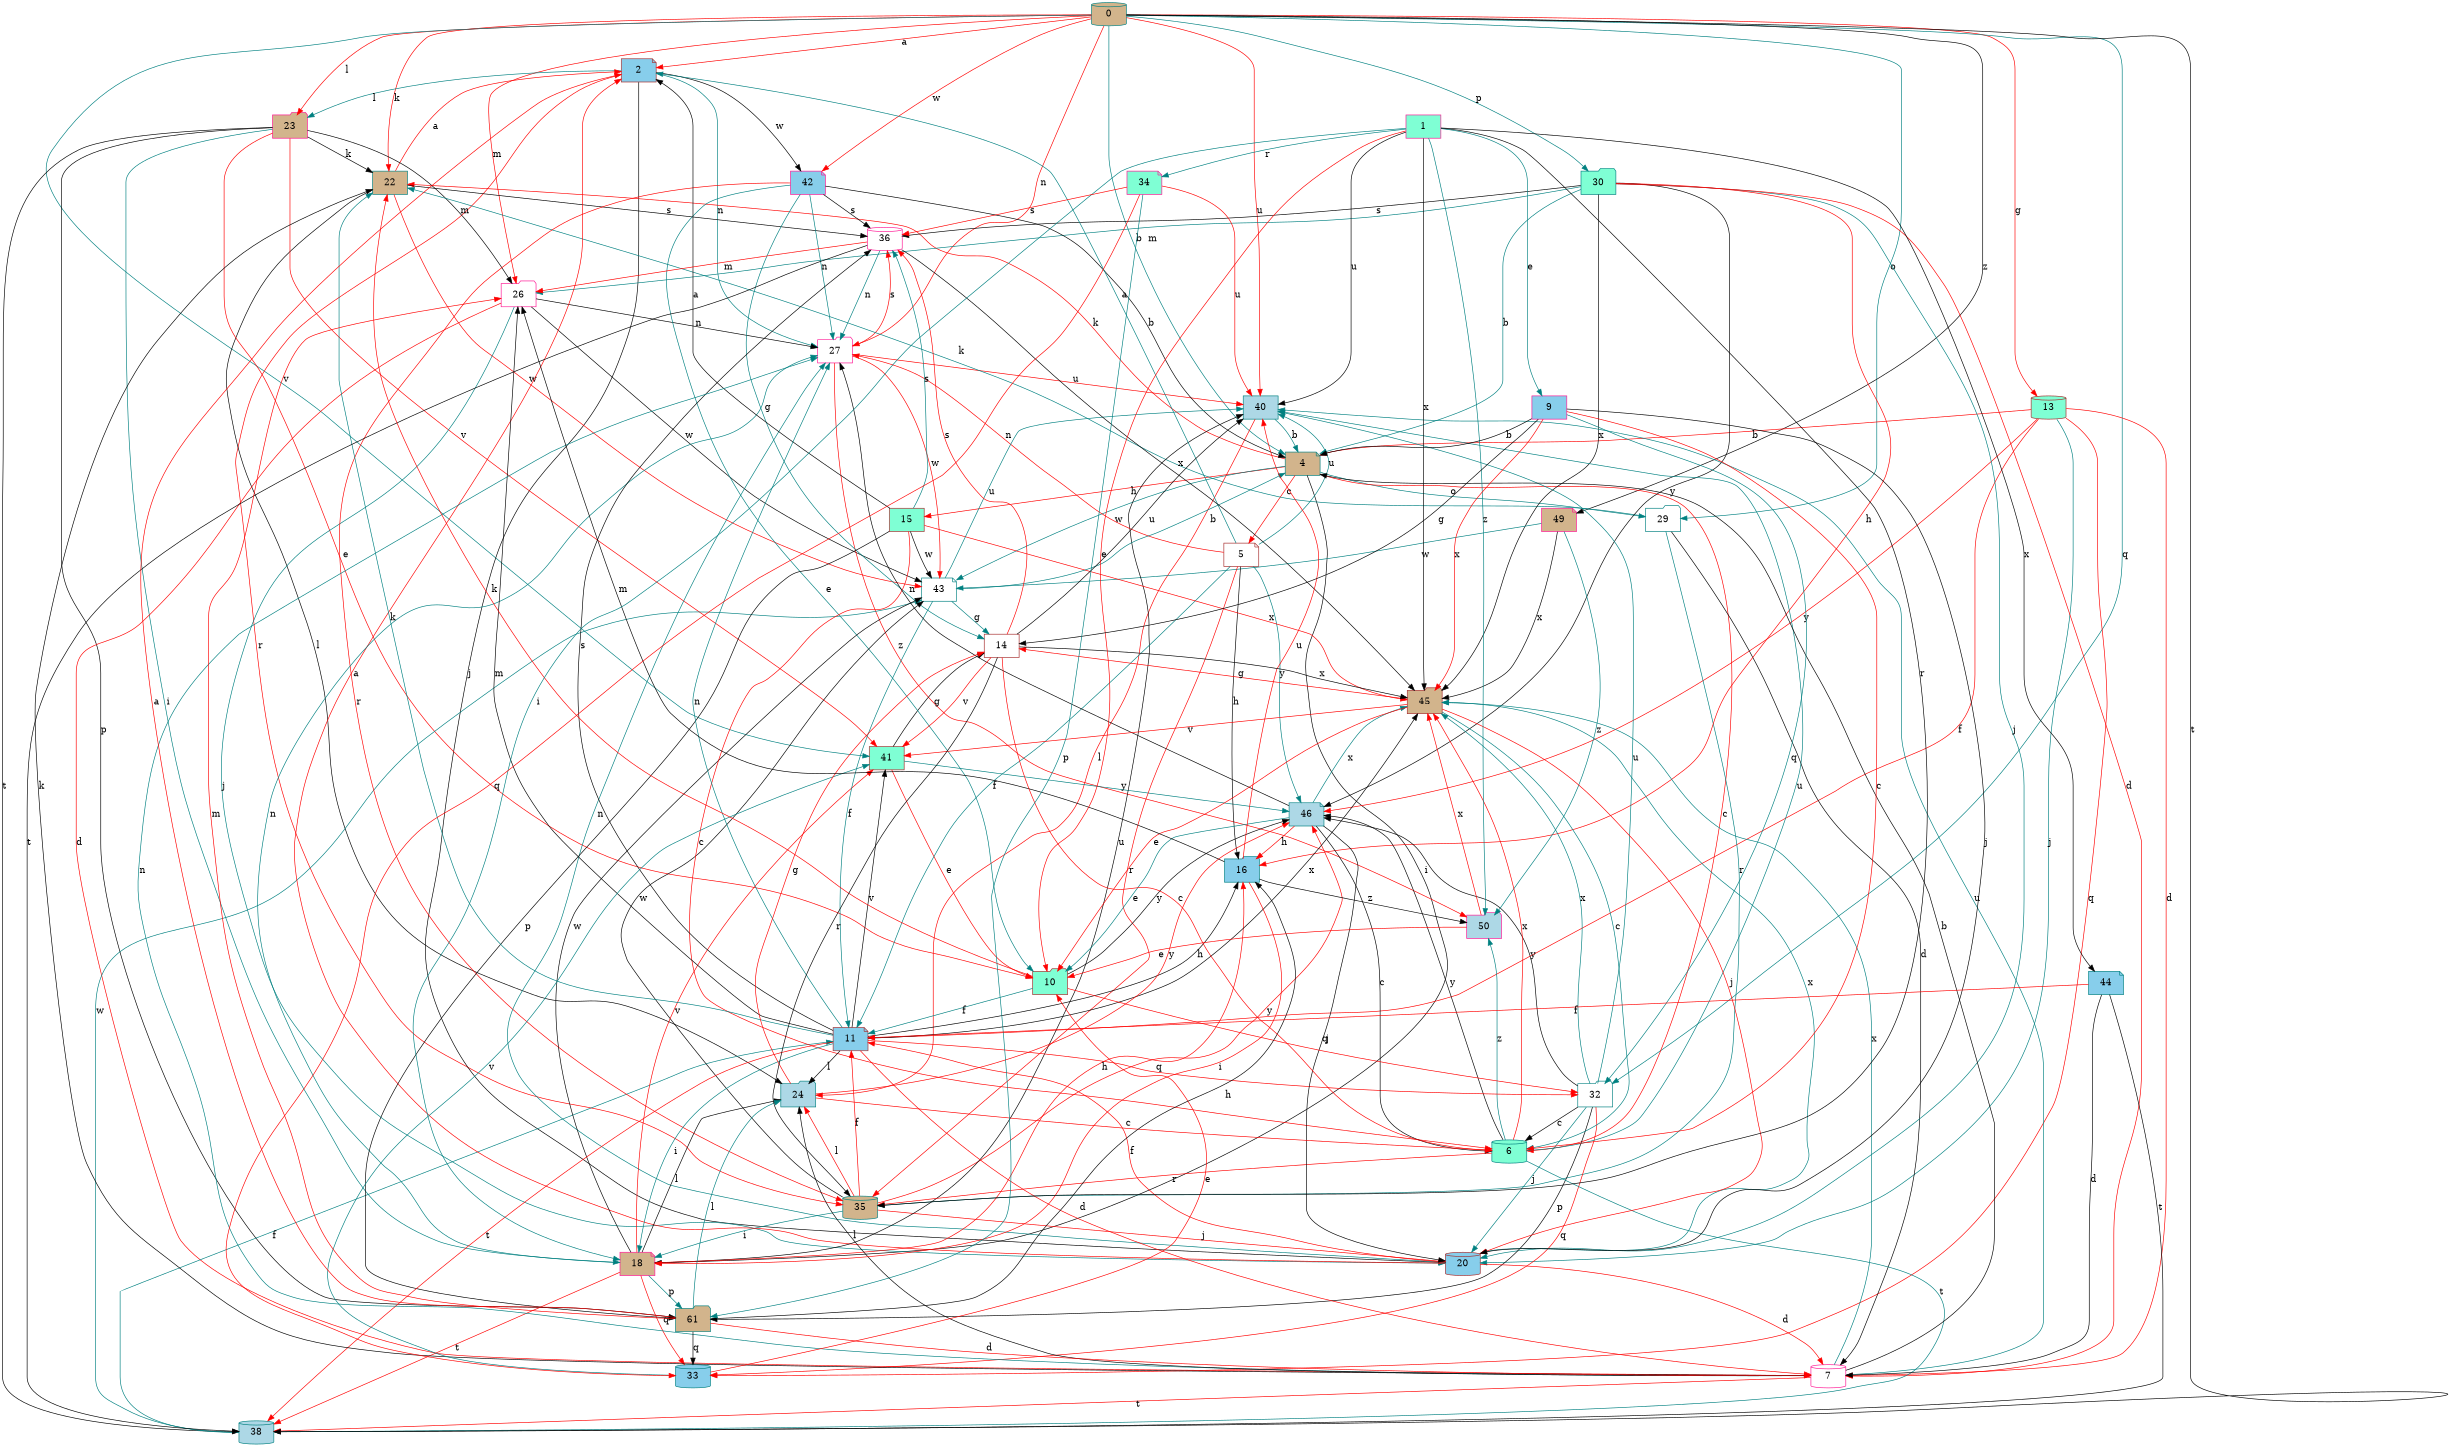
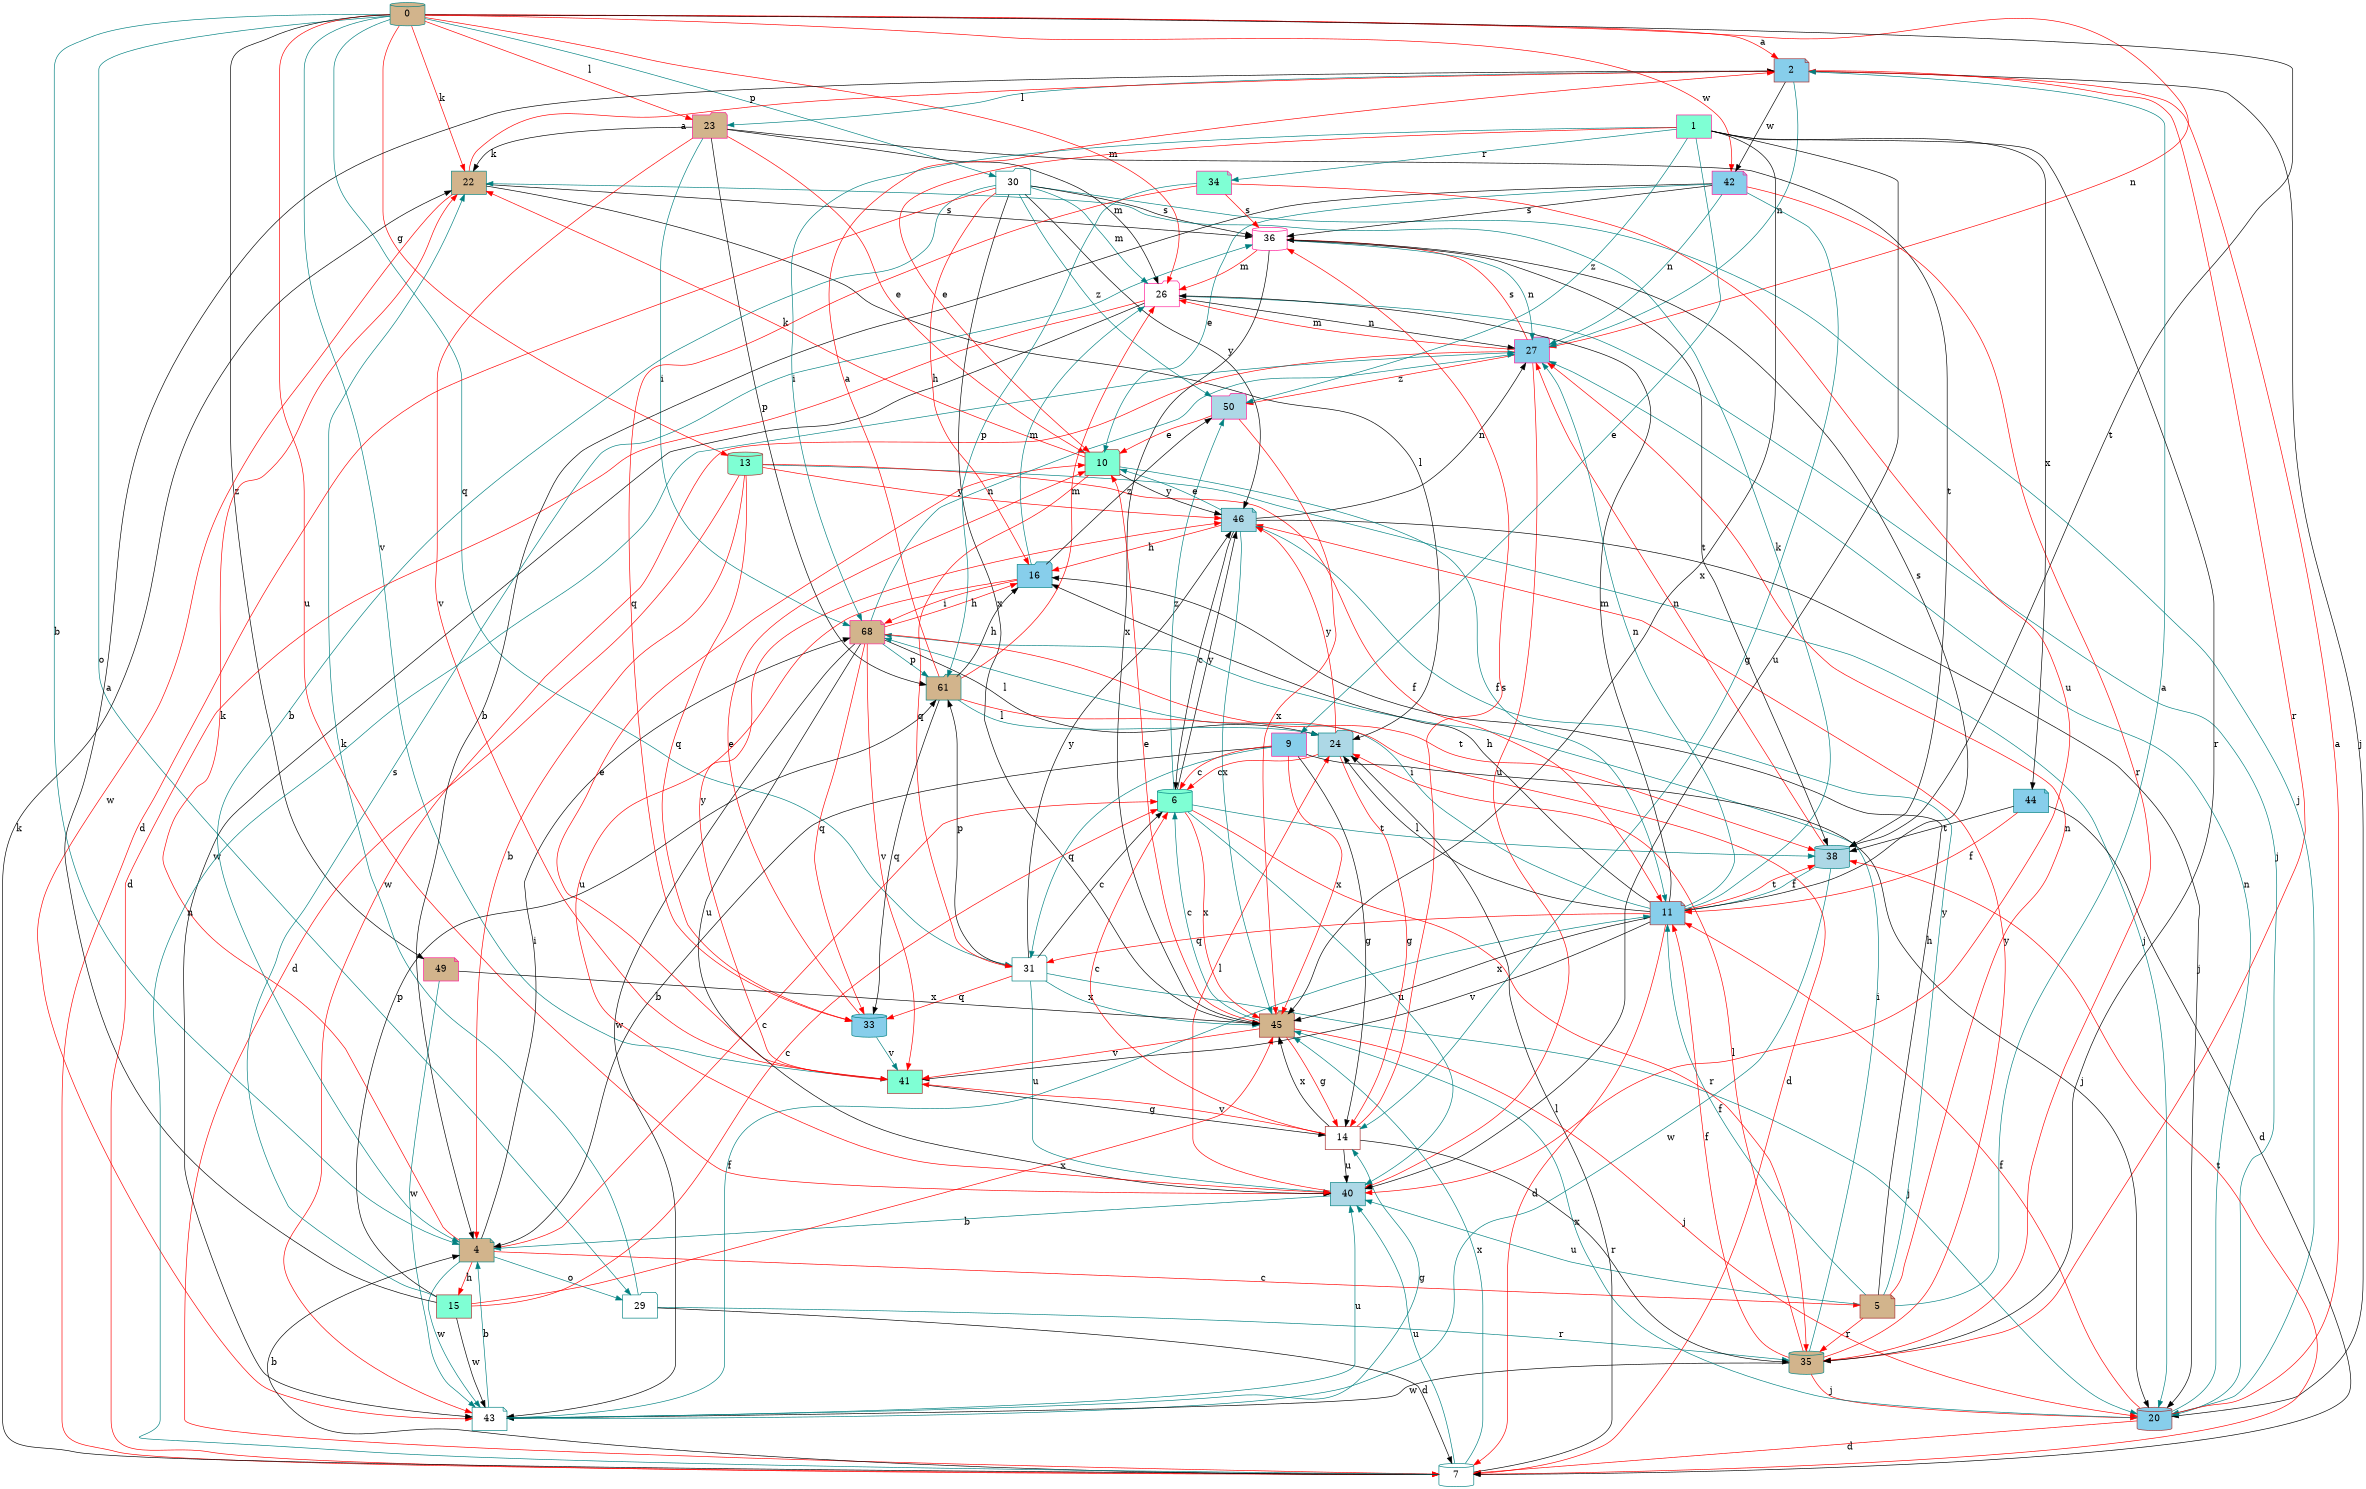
(1598, 183) -> (1013, 183)
none -> (1349, 333)
(835, 351) -> (1532, 351)
(1241, 555) -> (1877, 1307)
none -> (1683, 622)
(1595, 731) -> (1097, 308)
(736, 757) -> (1036, 418)
(1065, 782) -> (752, 695)
(1595, 1095) -> (1029, 969)
(637, 1264) -> (867, 632)
(1828, 1376) -> (1456, 1475)
